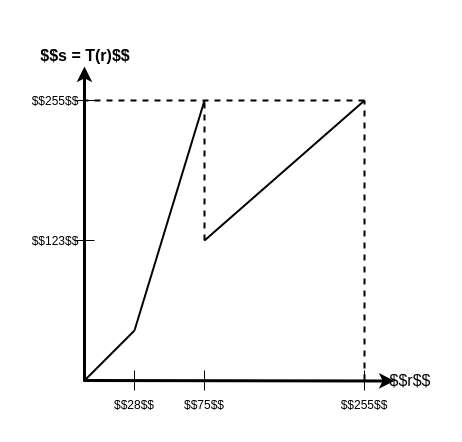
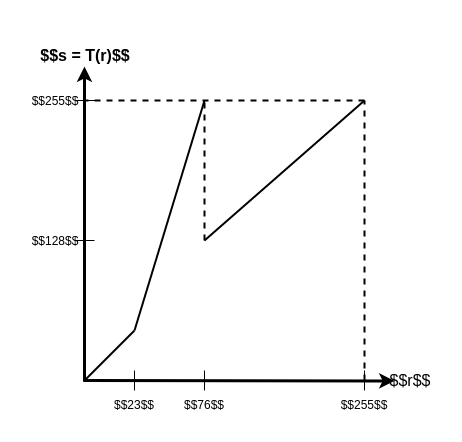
(56, 242) -> (56, 242)
(135, 406) -> (135, 406)
(205, 406) -> (205, 406)
